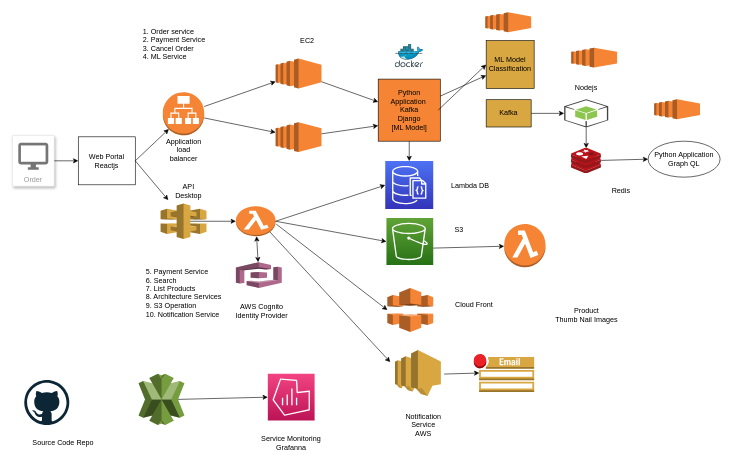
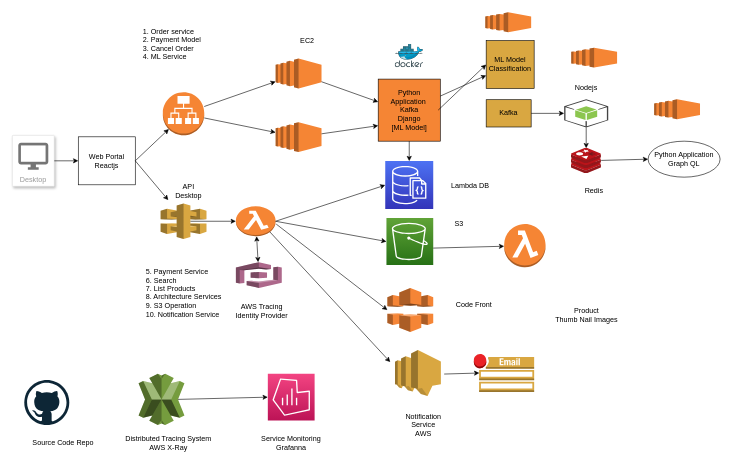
(176, 44) -> (172, 44)
(184, 150) -> none
(33, 179) -> (33, 179)
(621, 191) -> (594, 191)
(459, 230) -> (459, 224)
(474, 305) -> (474, 305)
(262, 311) -> (262, 311)
none -> (169, 443)
